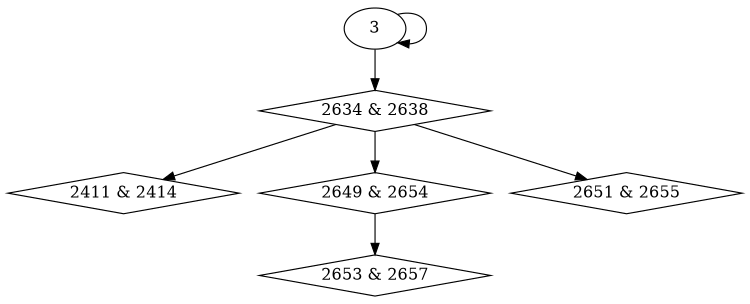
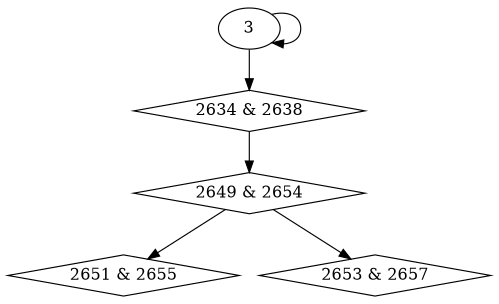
(495, 150) -> (191, 231)
(124, 193) -> none
